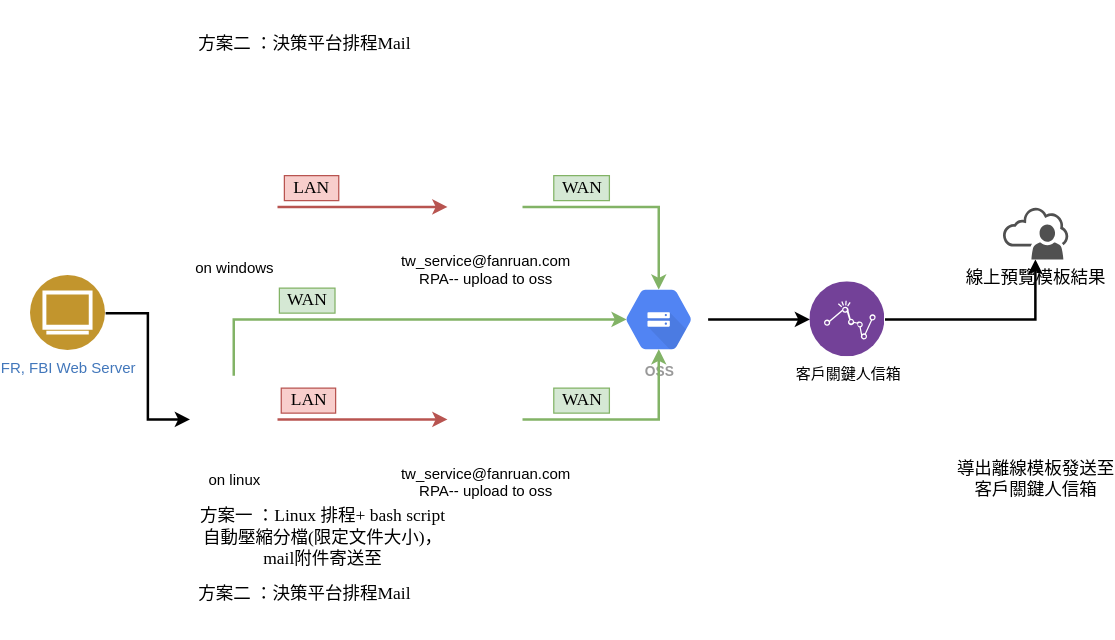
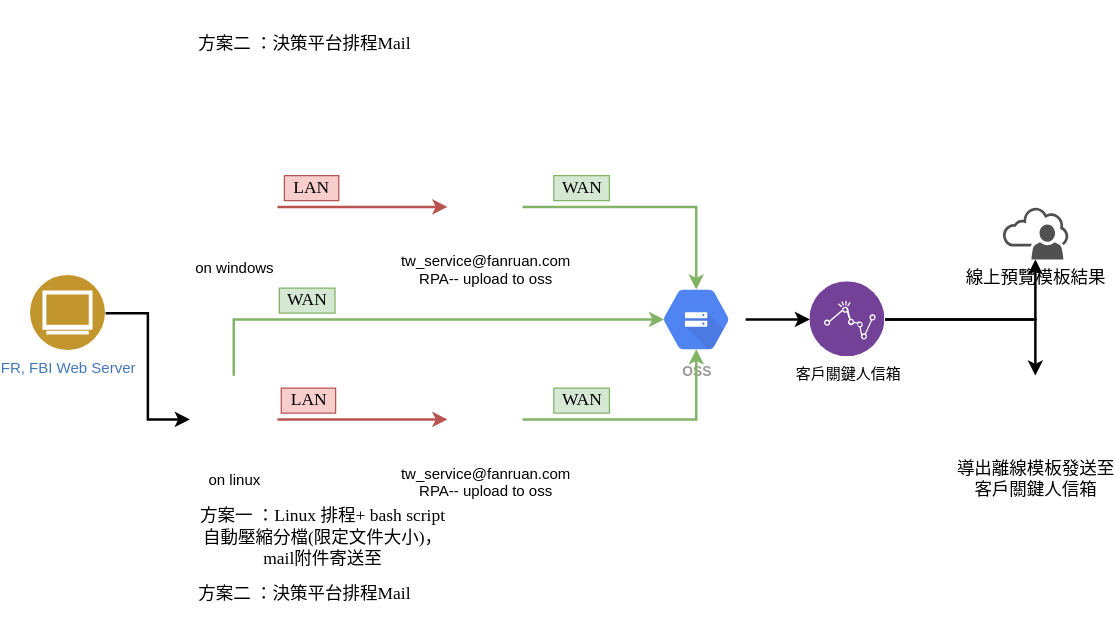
(659, 319) -> (696, 319)
none -> (1035, 344)
